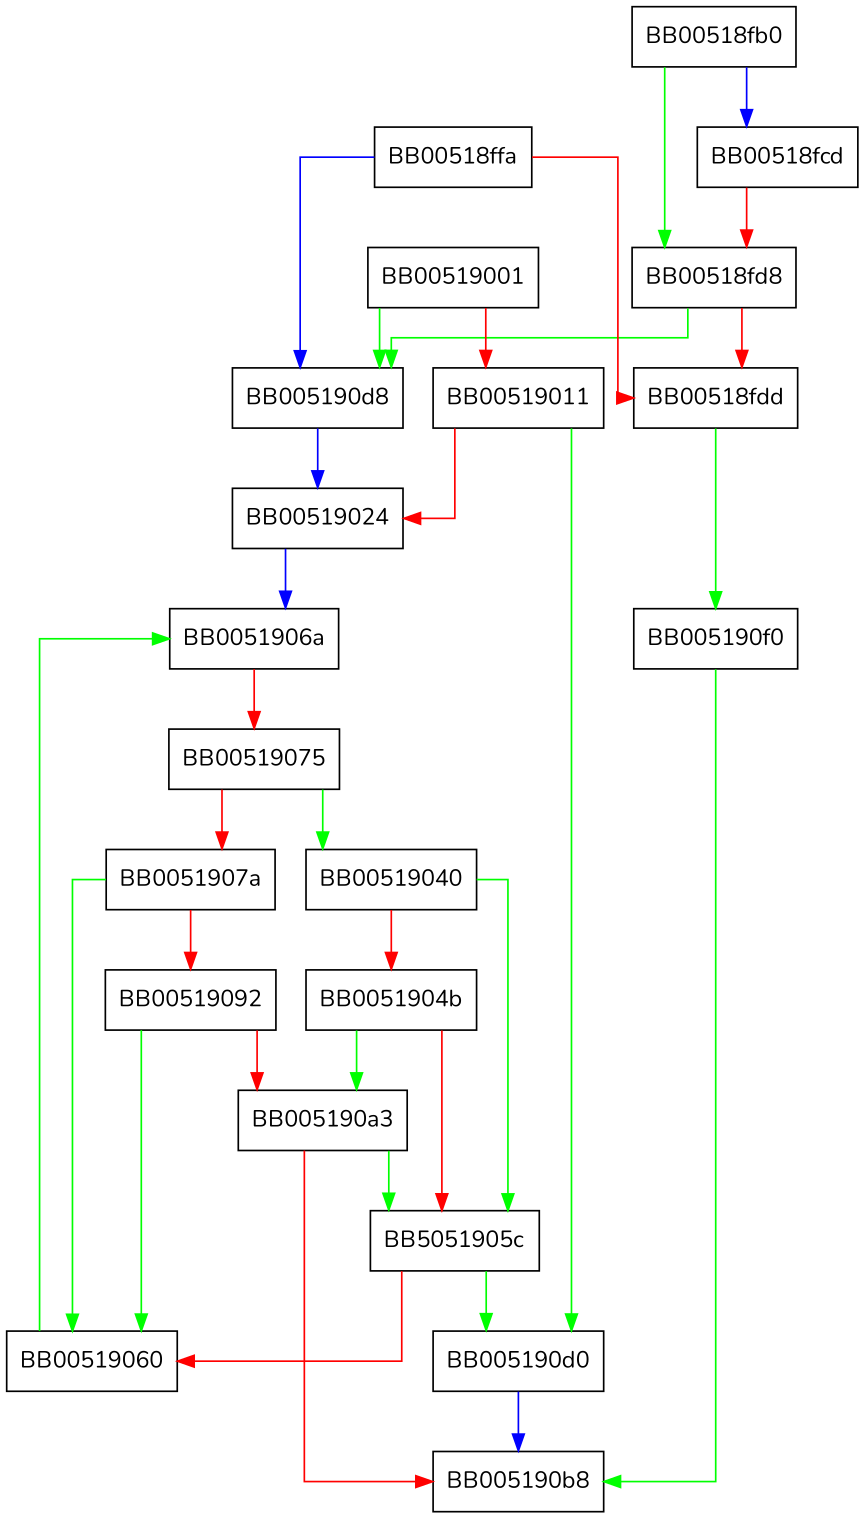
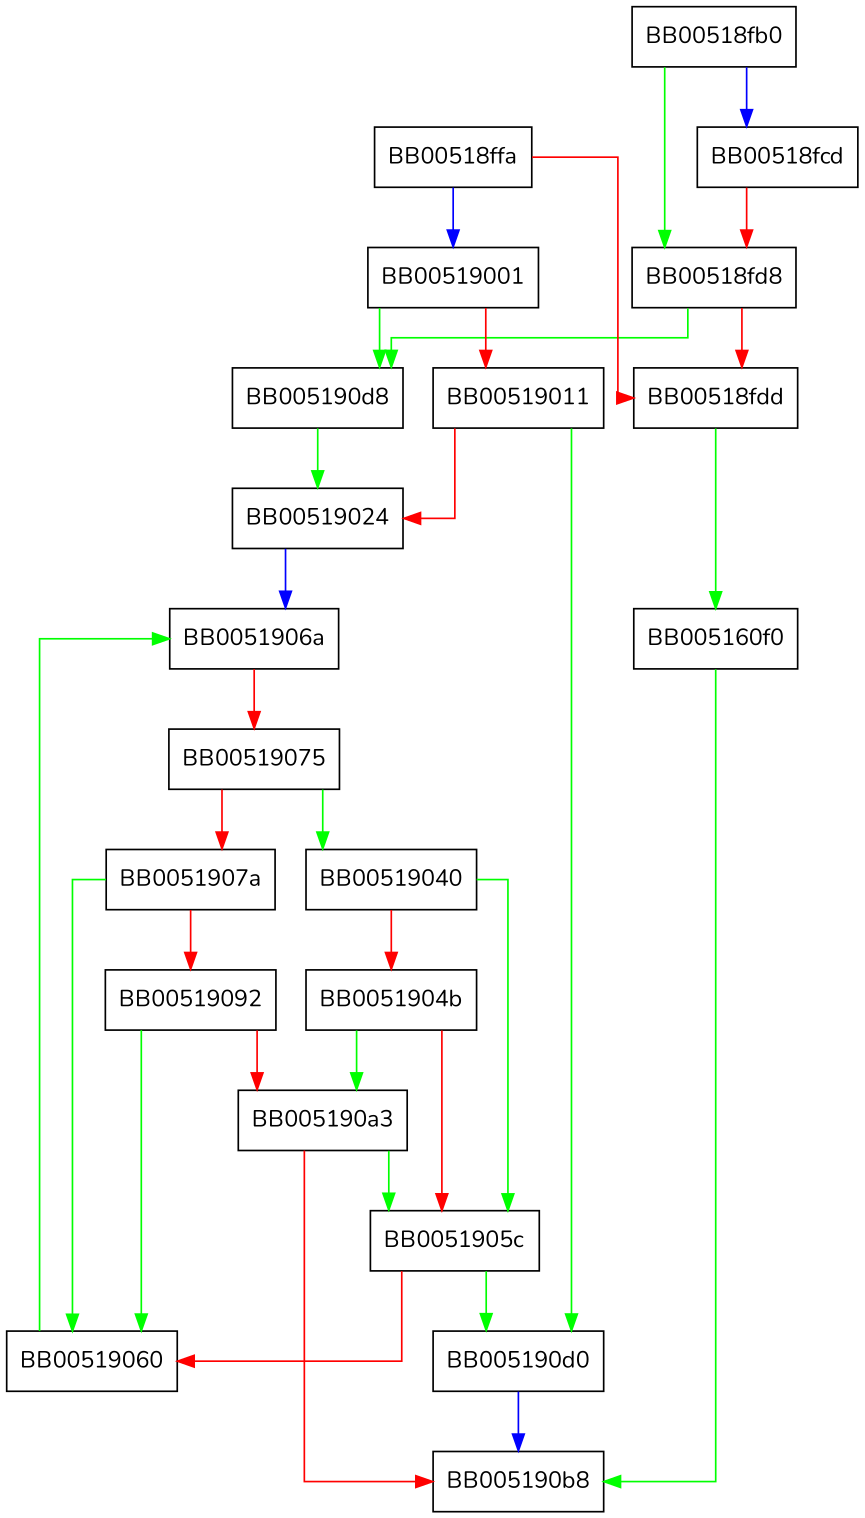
(300, 217) -> (453, 209)
(318, 450) -> (318, 450)
(716, 639) -> (716, 639)
(455, 1241) -> (455, 1241)
